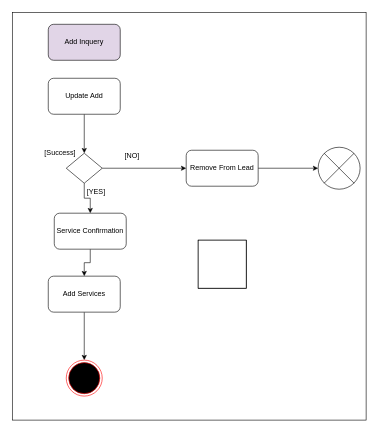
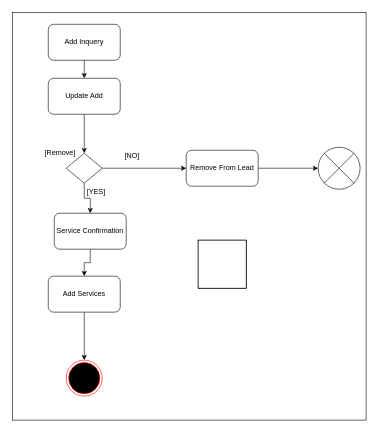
(84, 42) -> (84, 42)
none -> (84, 72)
(60, 153) -> (60, 153)
